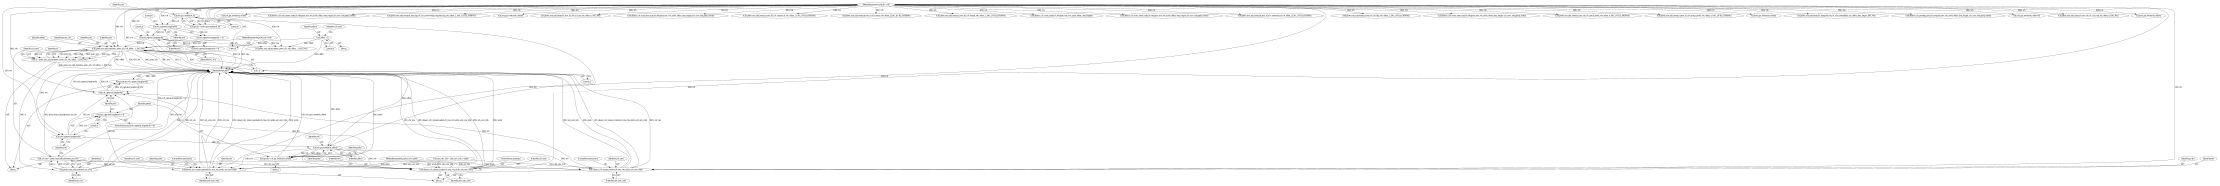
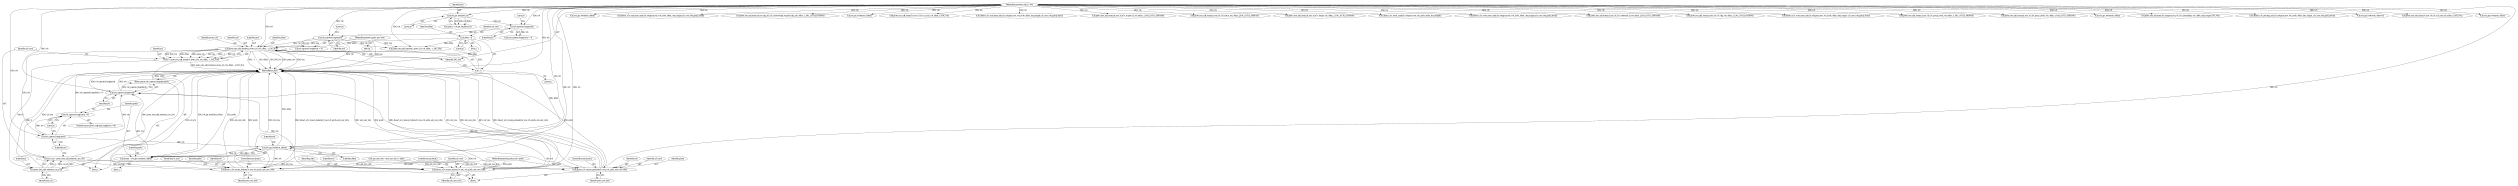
(498, 6) -> (722, 8)
(205, 27) -> (458, 27)
(425, 72) -> (491, 50)
(160, 80) -> (121, 73)
(132, 82) -> (152, 82)
(276, 159) -> (136, 159)
